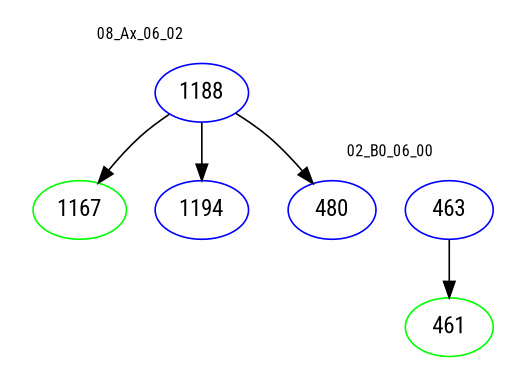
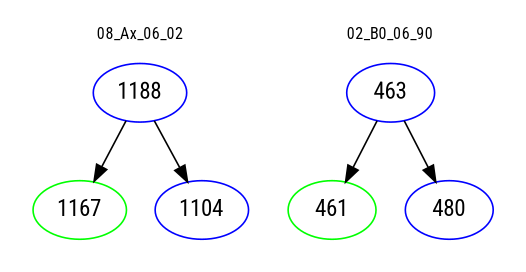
(391, 152) -> (391, 35)
(286, 153) -> (416, 144)
(202, 210) -> (202, 210)
